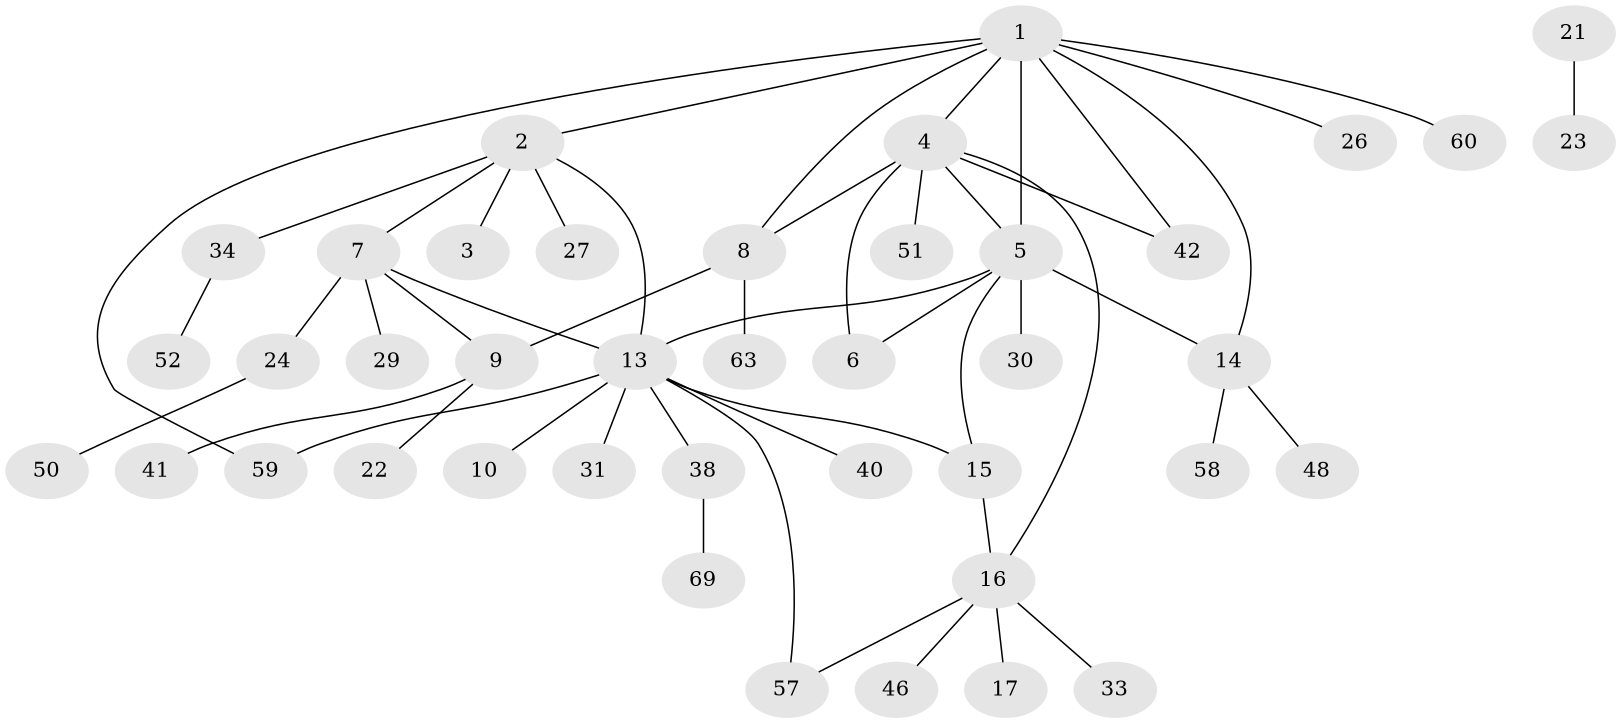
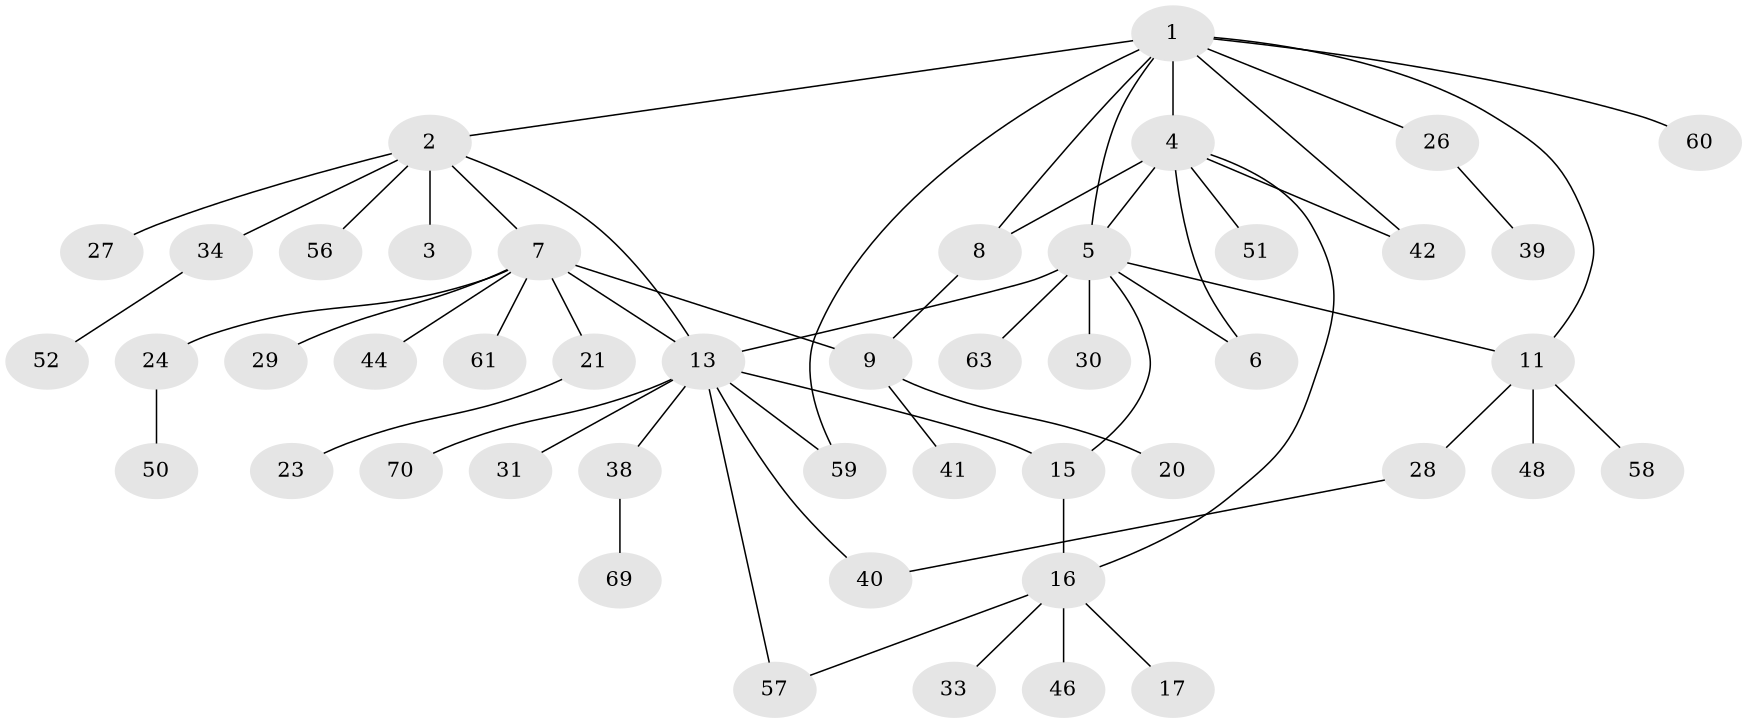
none -> (321, 252)
none -> (1533, 252)
none -> (567, 307)
(745, 307) -> (1035, 307)
none -> (375, 362)
none -> (485, 362)
(1229, 362) -> (1533, 362)
(375, 471) -> (1173, 471)
(485, 471) -> (401, 471)
none -> (1424, 471)
